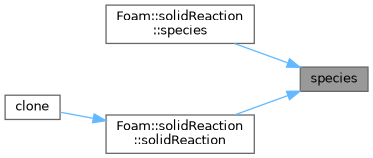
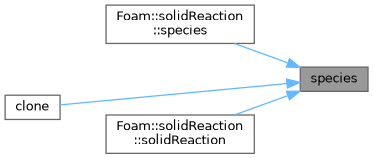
(77, 115) -> (174, 94)
